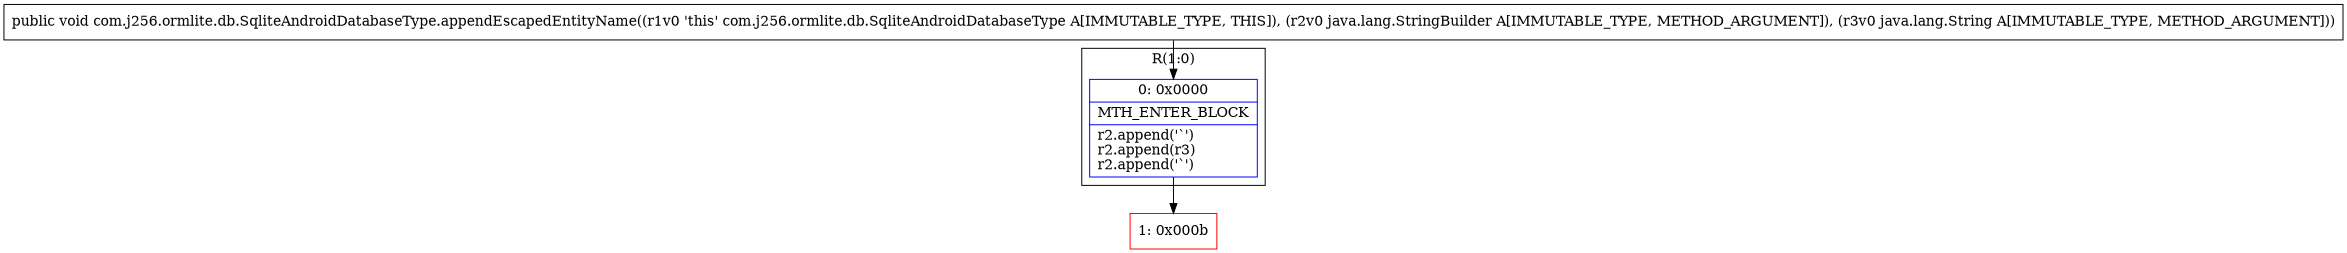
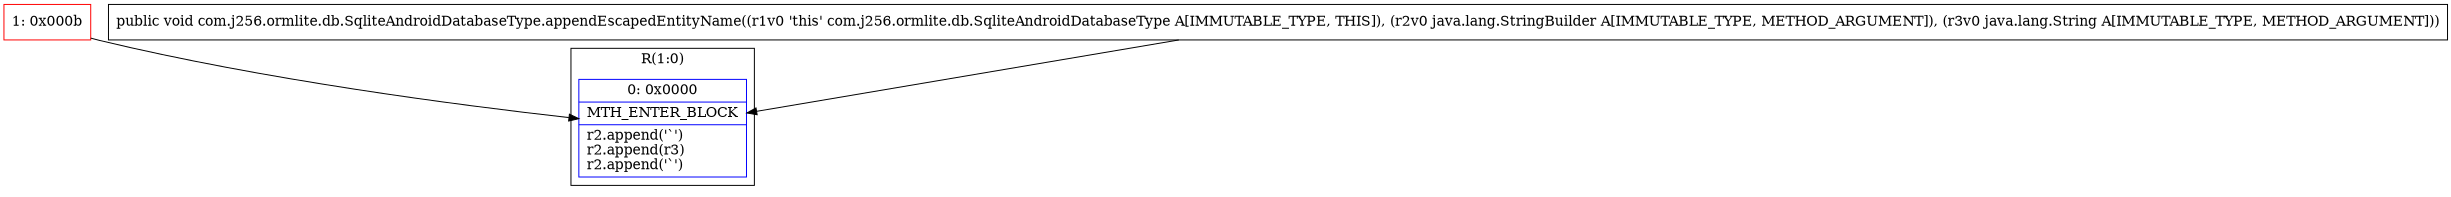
(1173, 192) -> (329, 85)
